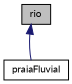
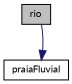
(30, 47) -> (43, 37)
